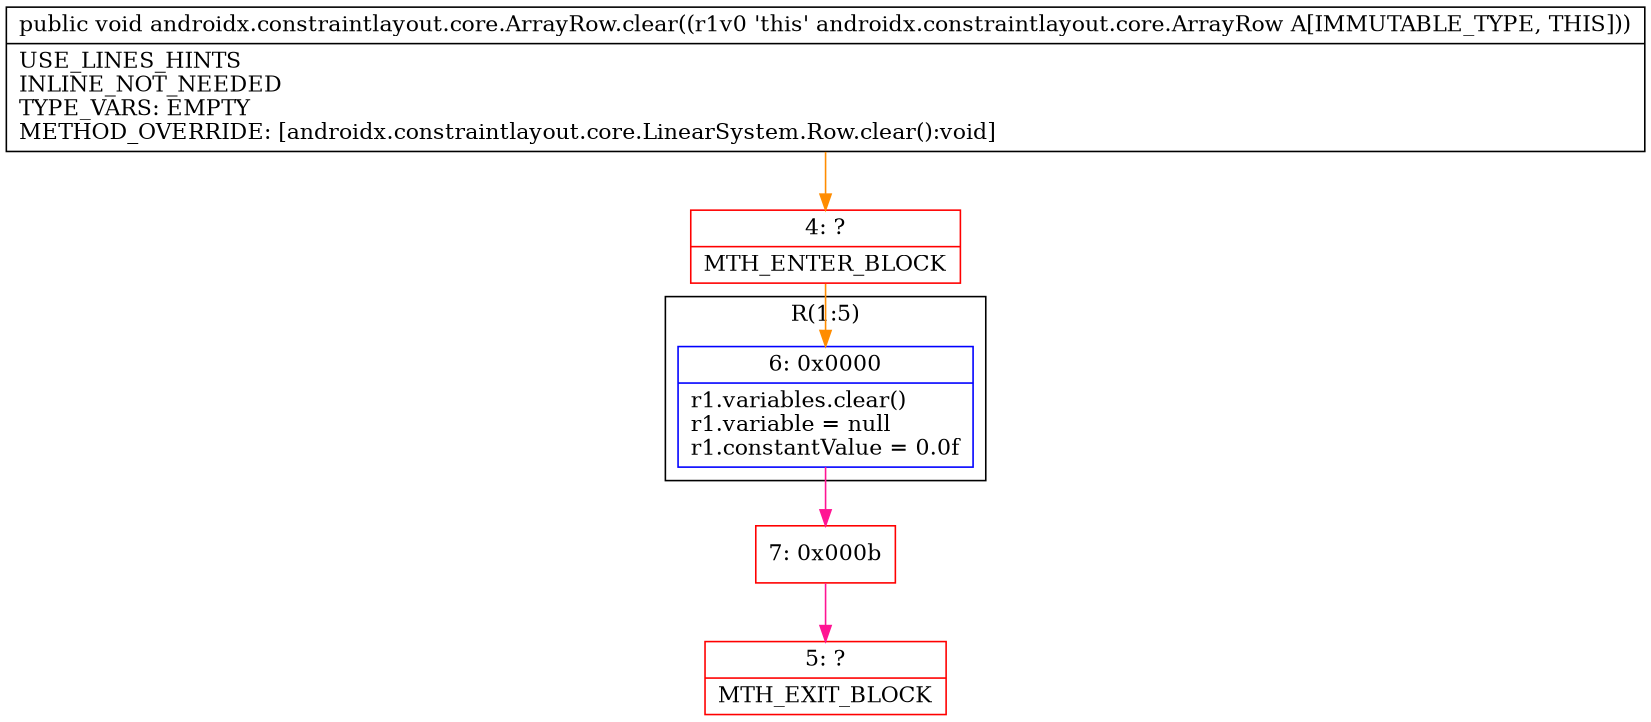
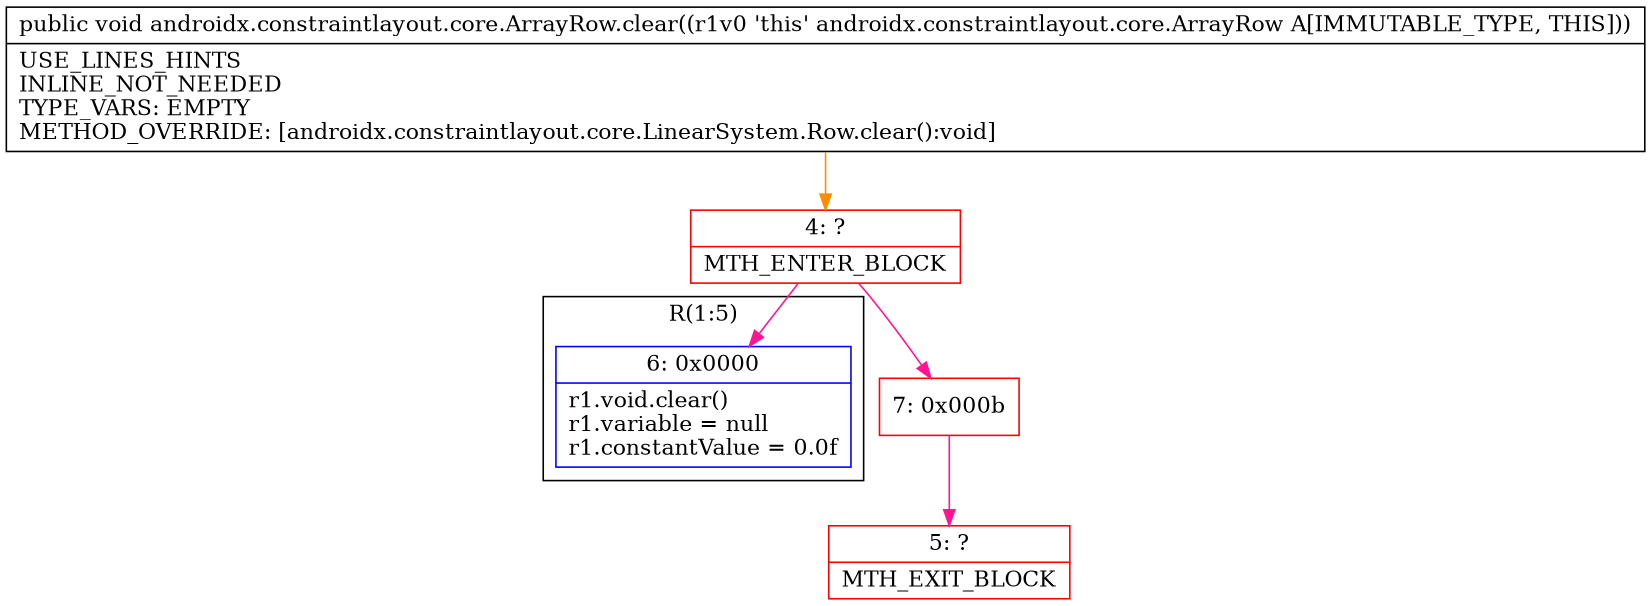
(826, 307) -> (779, 309)
(799, 400) -> (649, 400)
(826, 491) -> (891, 323)
